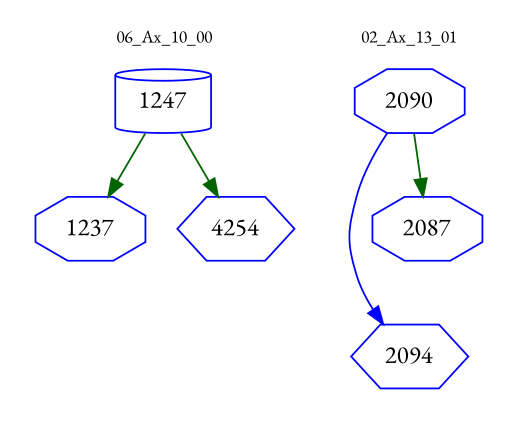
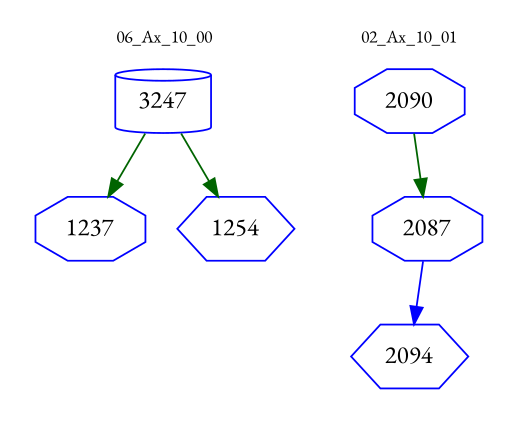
(410, 38) -> (410, 38)
(163, 101) -> (163, 101)
(351, 220) -> (420, 284)
(236, 229) -> (236, 229)
